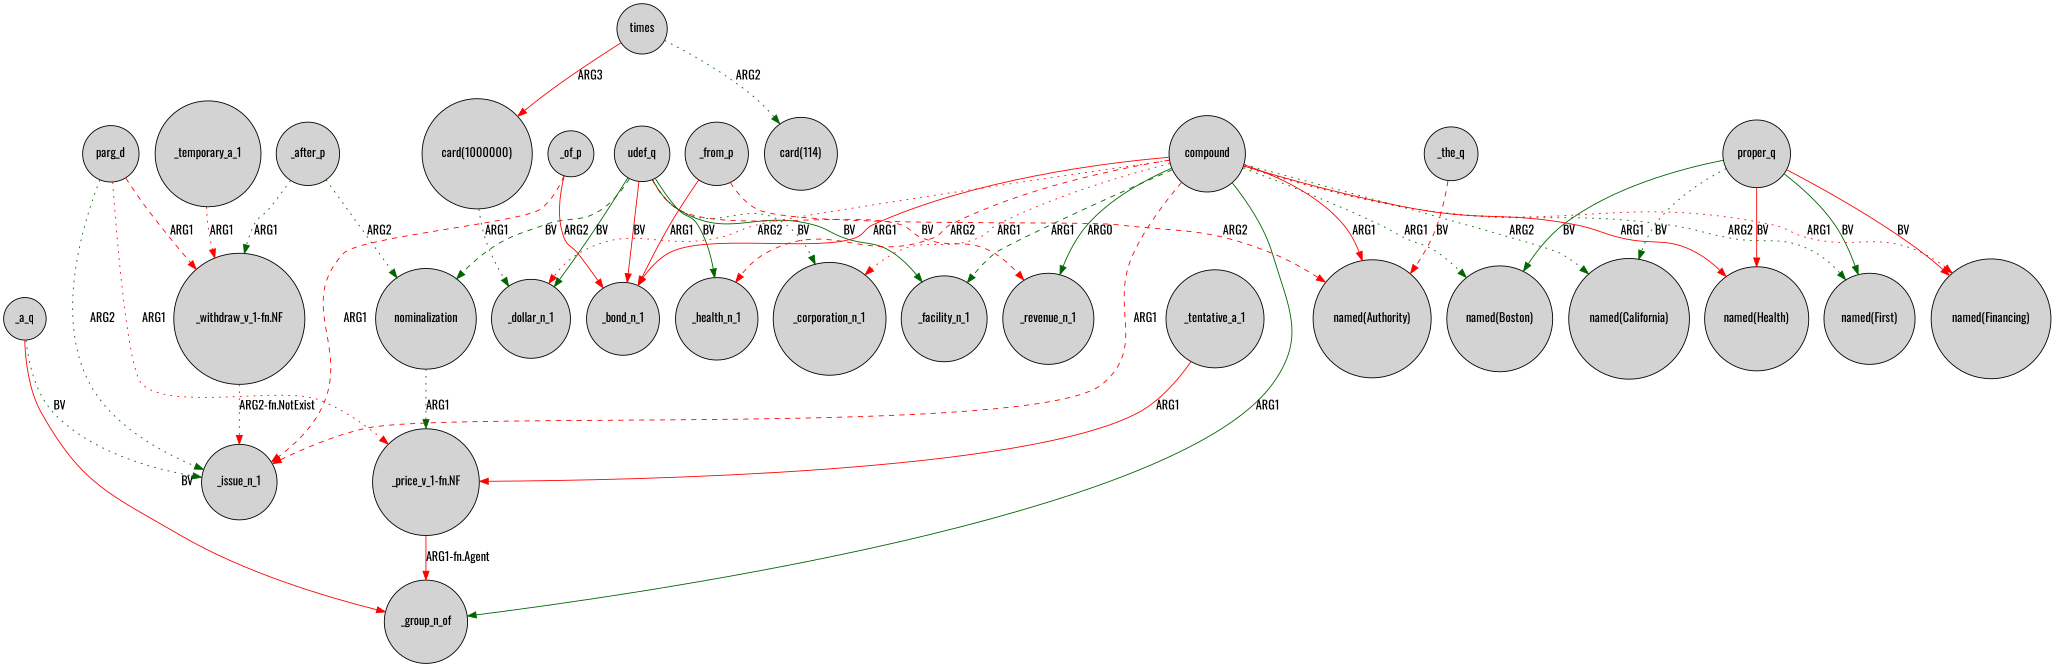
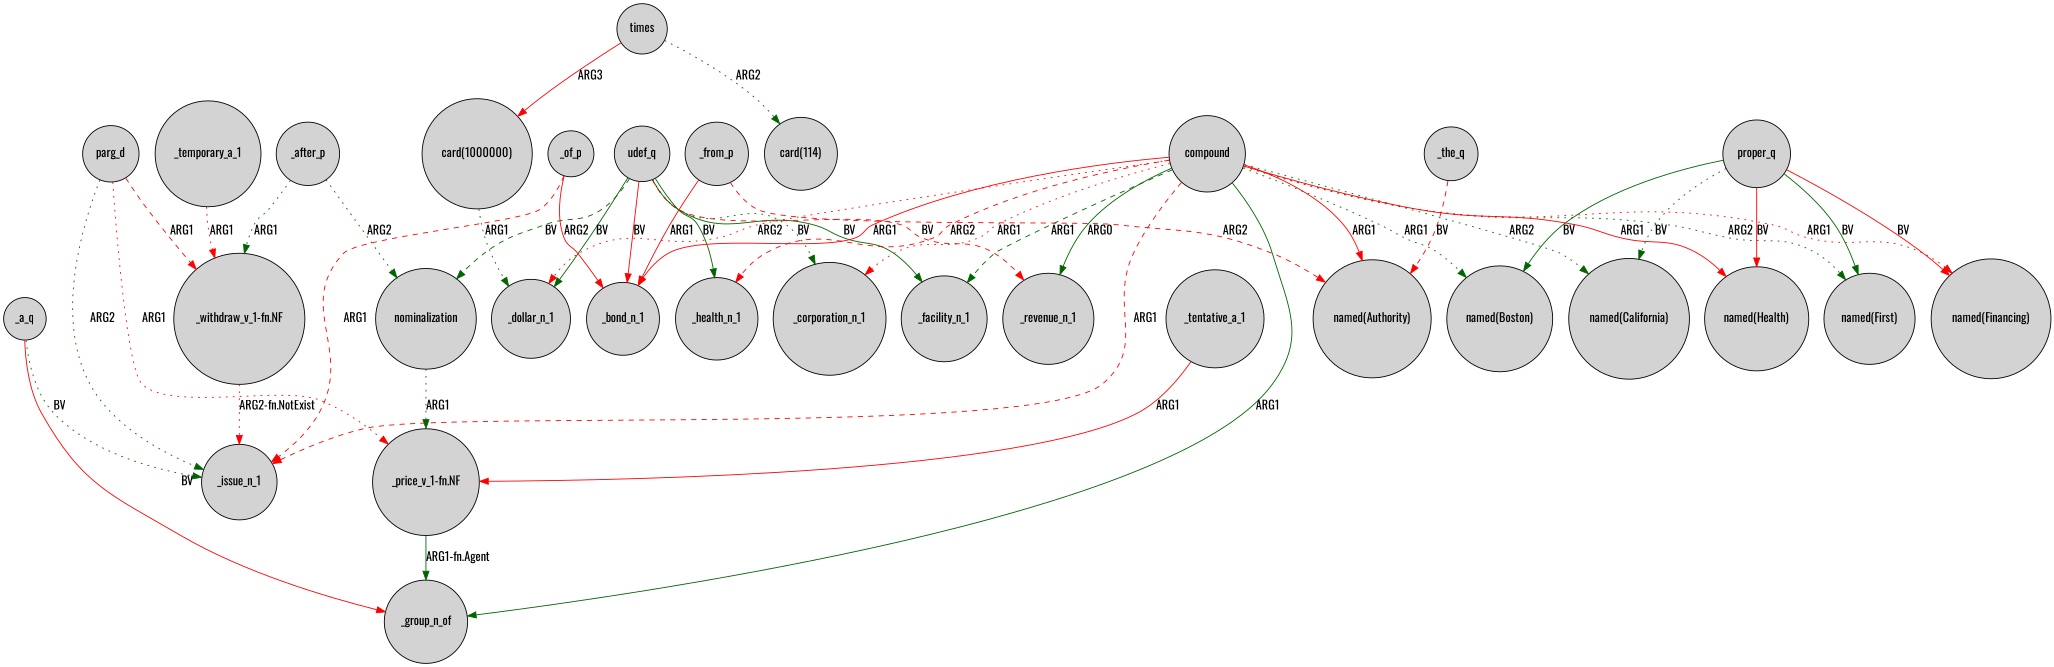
(426, 553) -> (426, 553)
